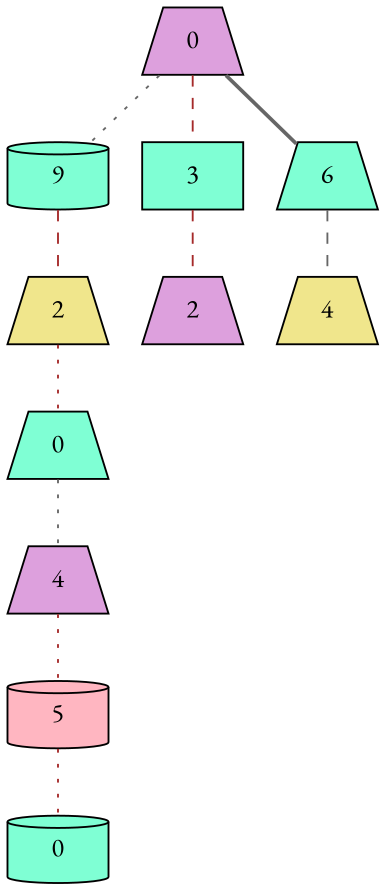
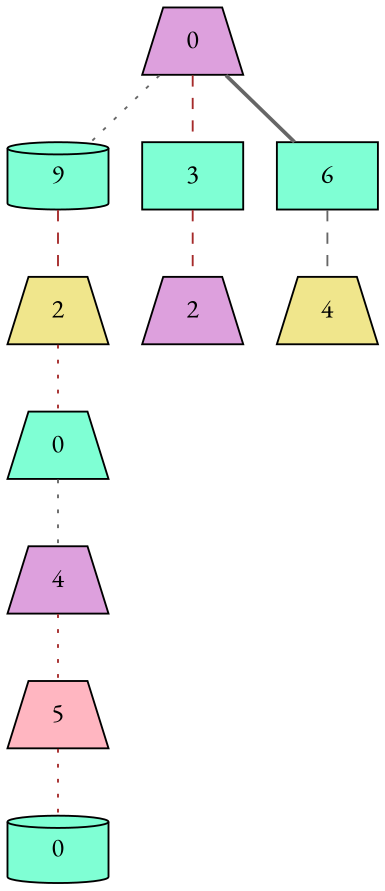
(327, 176) -> (327, 176)
(58, 715) -> (58, 715)
